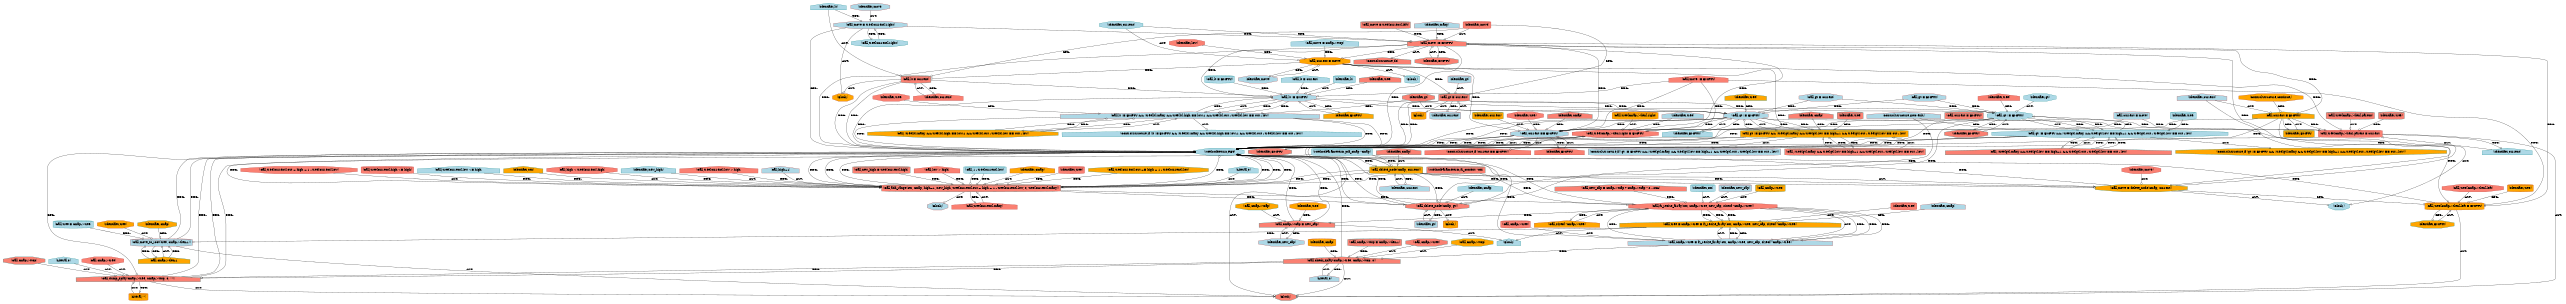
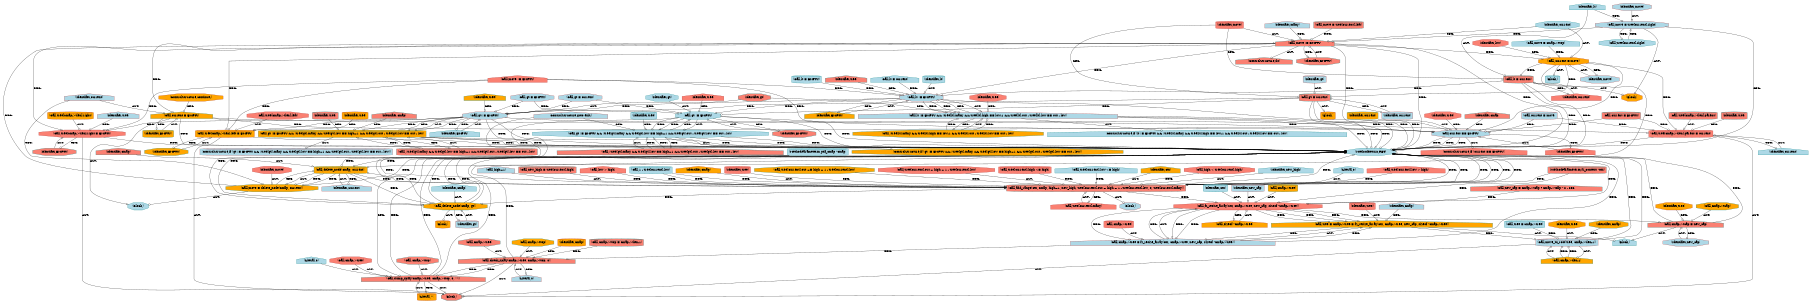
(2301, 197) -> (293, 175)
(1437, 206) -> (455, 206)
(156, 252) -> (1588, 252)
